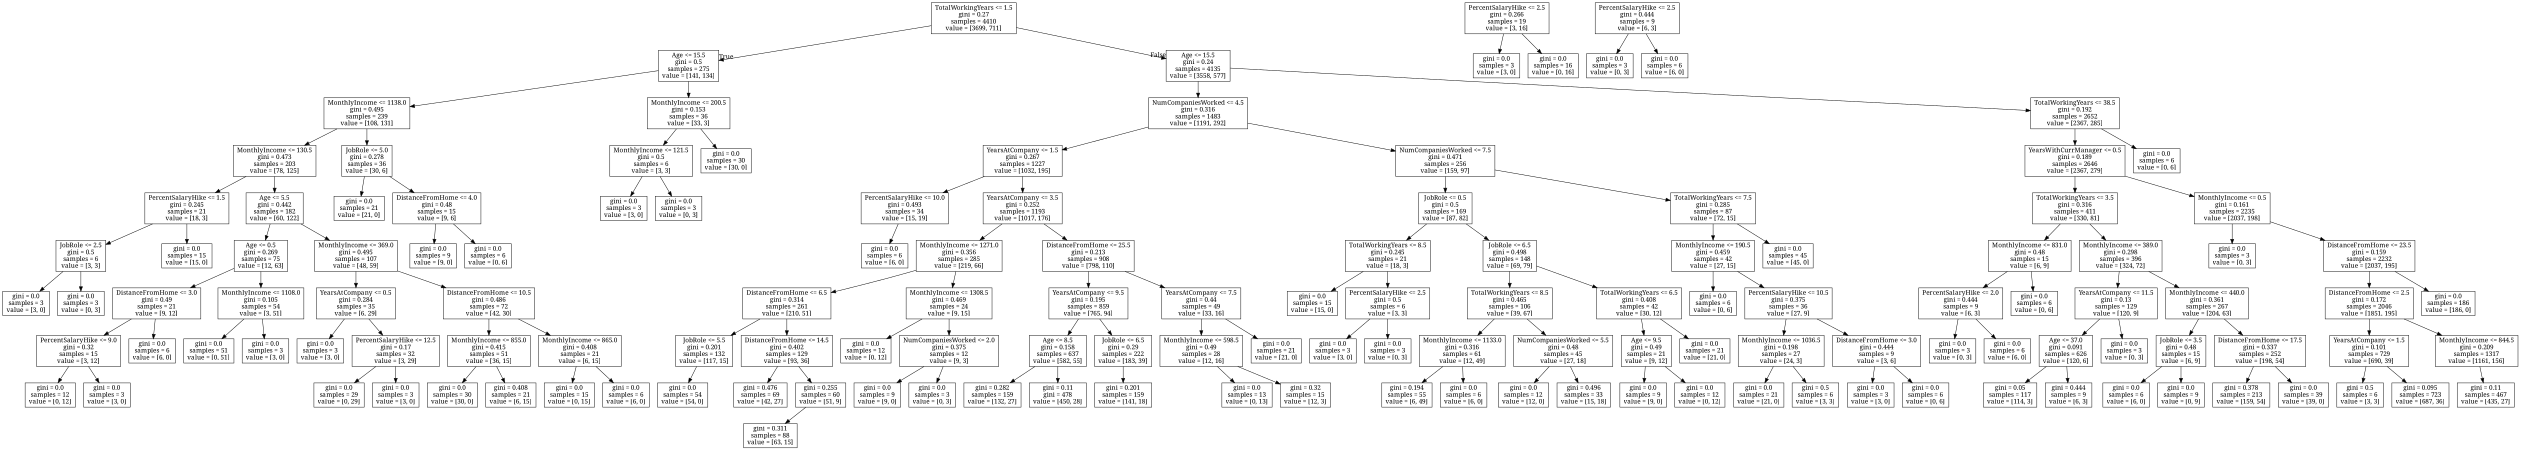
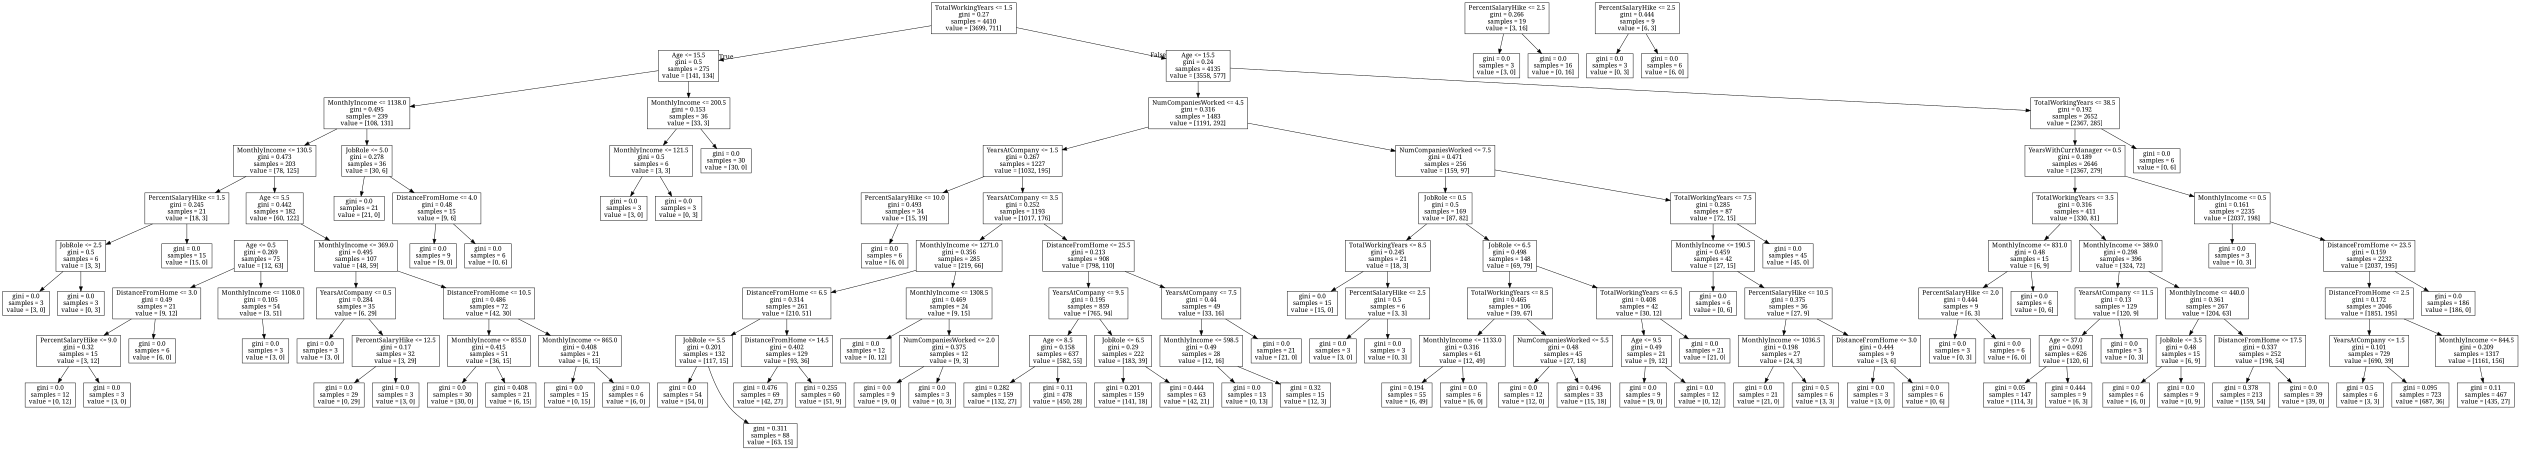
(268, 230) -> none
(209, 351) -> none
none -> (1187, 395)
(2010, 395) -> (2010, 395)
(797, 414) -> (722, 397)
